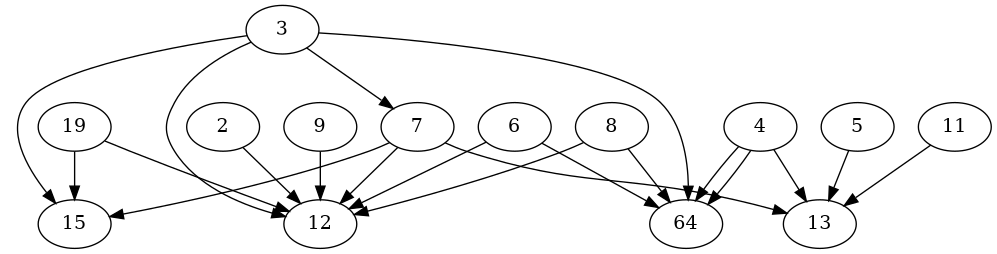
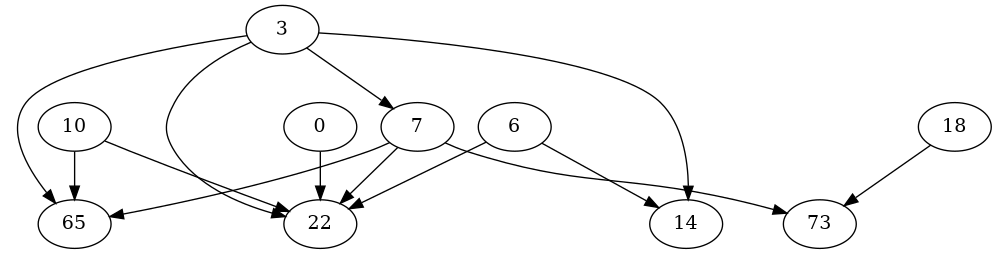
(75, 127) -> (75, 127)
(223, 127) -> none
(320, 127) -> (320, 127)
(612, 127) -> none
(760, 127) -> none
(858, 127) -> none
(955, 127) -> (955, 127)
(75, 224) -> (75, 224)
(320, 224) -> (320, 224)
(686, 224) -> (686, 224)
(820, 224) -> (820, 224)
